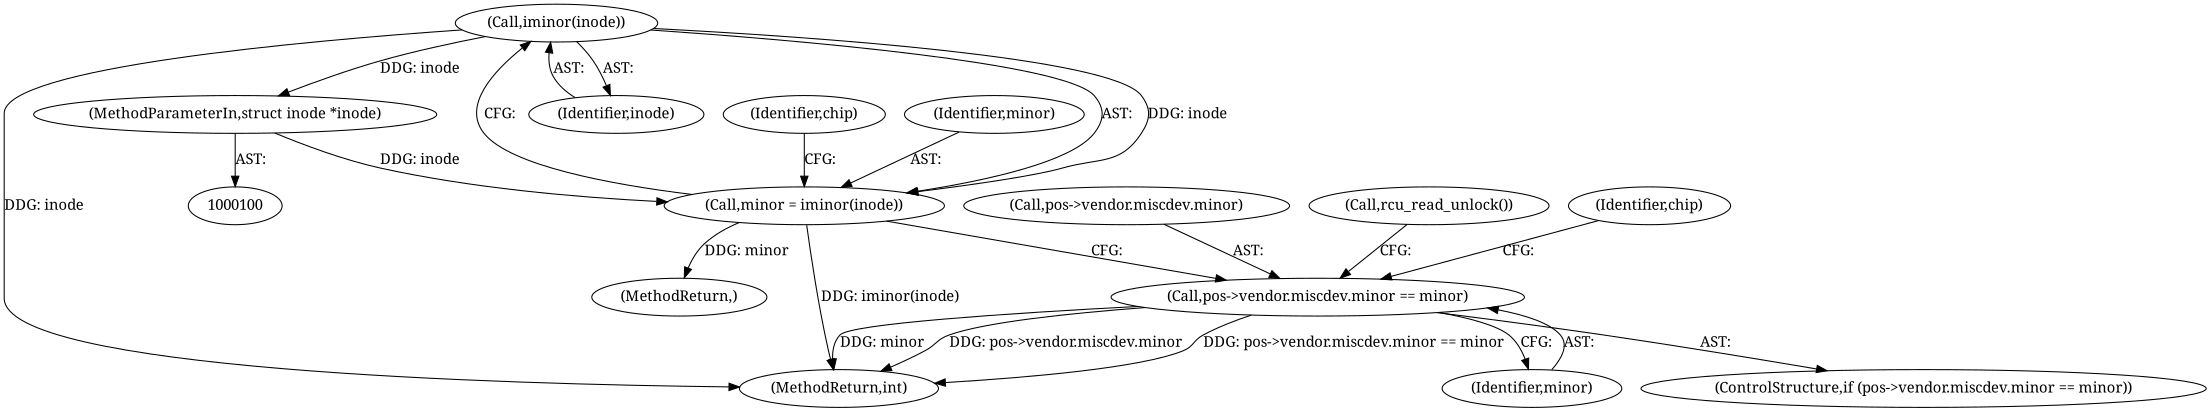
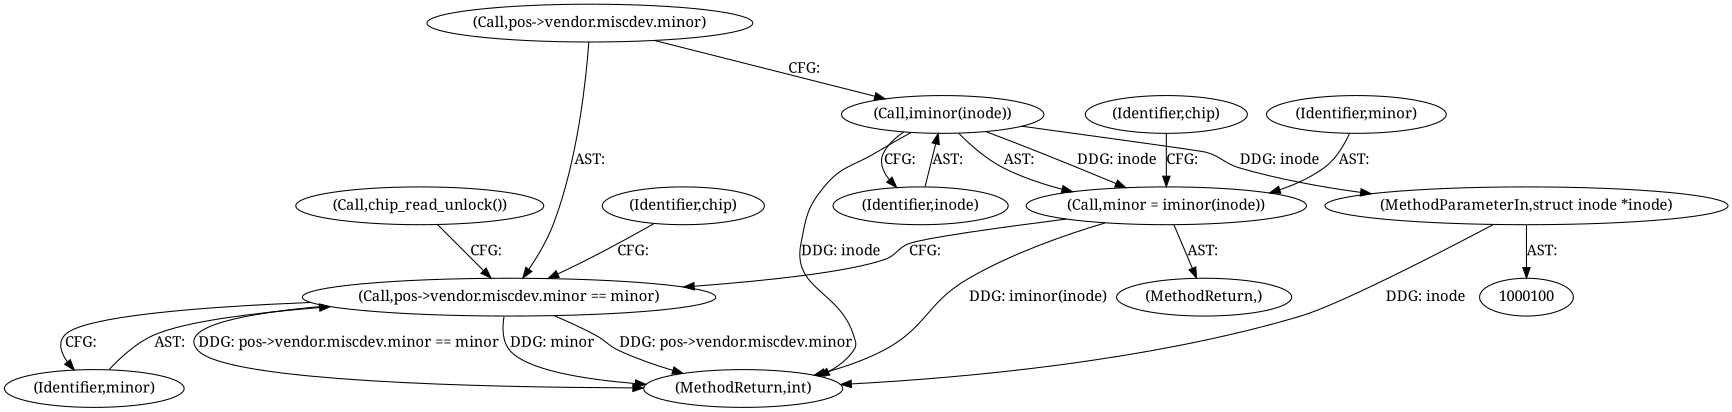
(621, 69) -> (902, 160)
(534, 162) -> (765, 68)
(463, 183) -> (1183, 345)
(1429, 206) -> (420, 206)
(747, 251) -> (1205, 251)
(1924, 388) -> none
